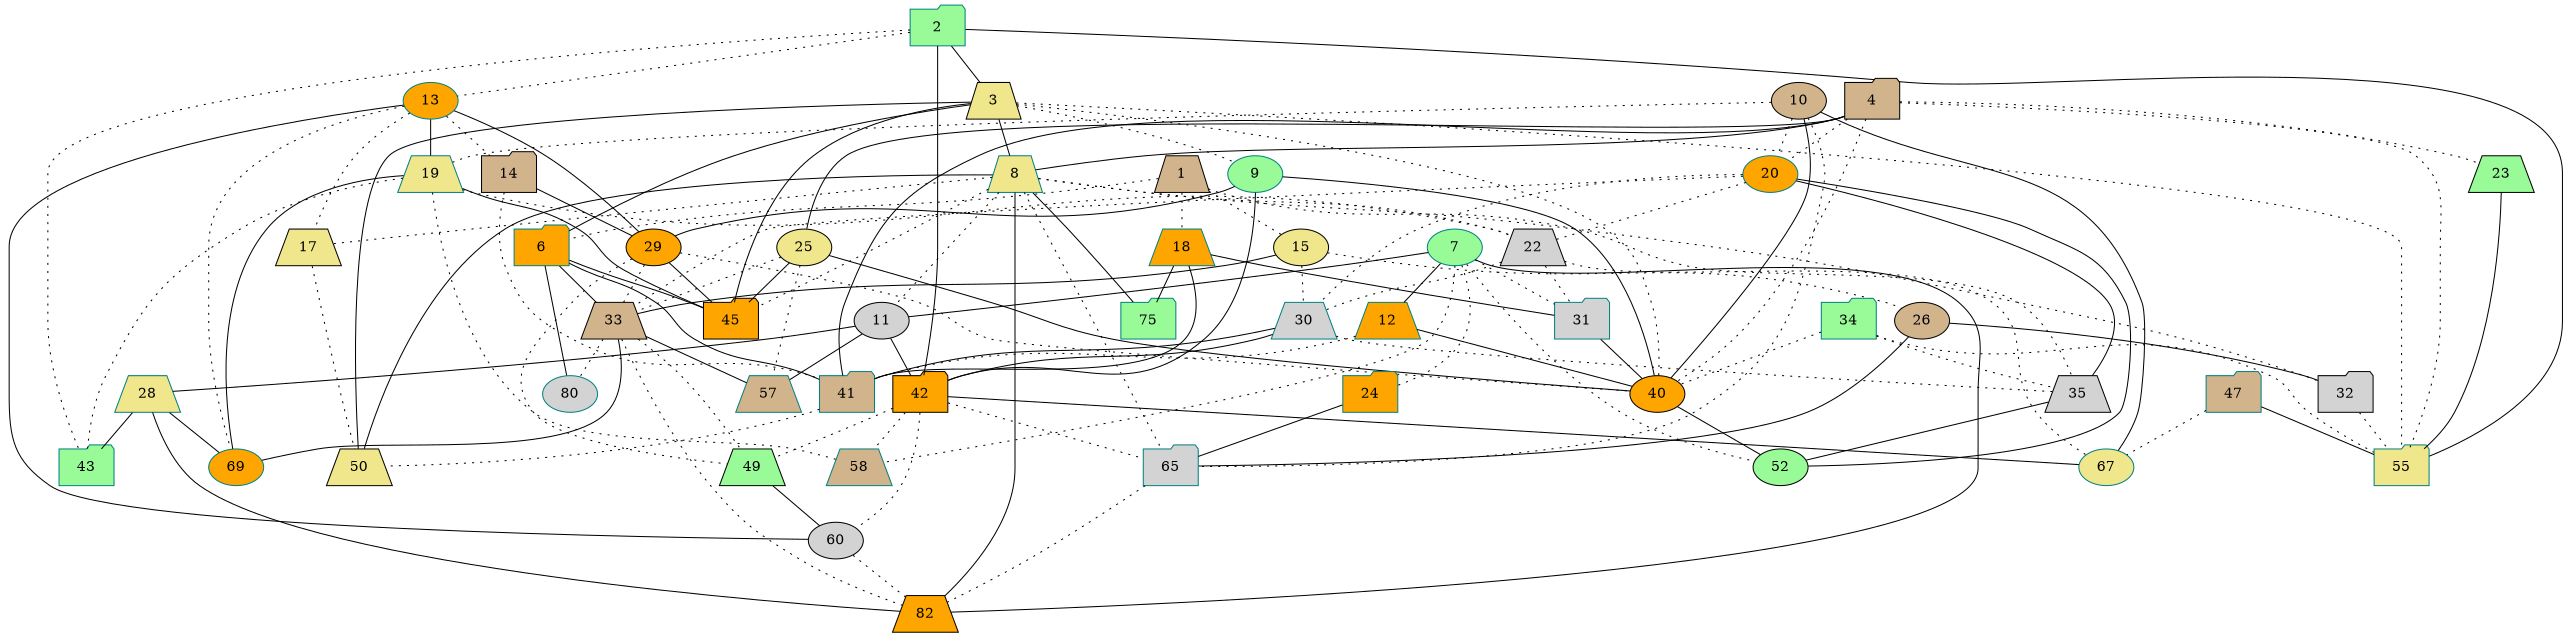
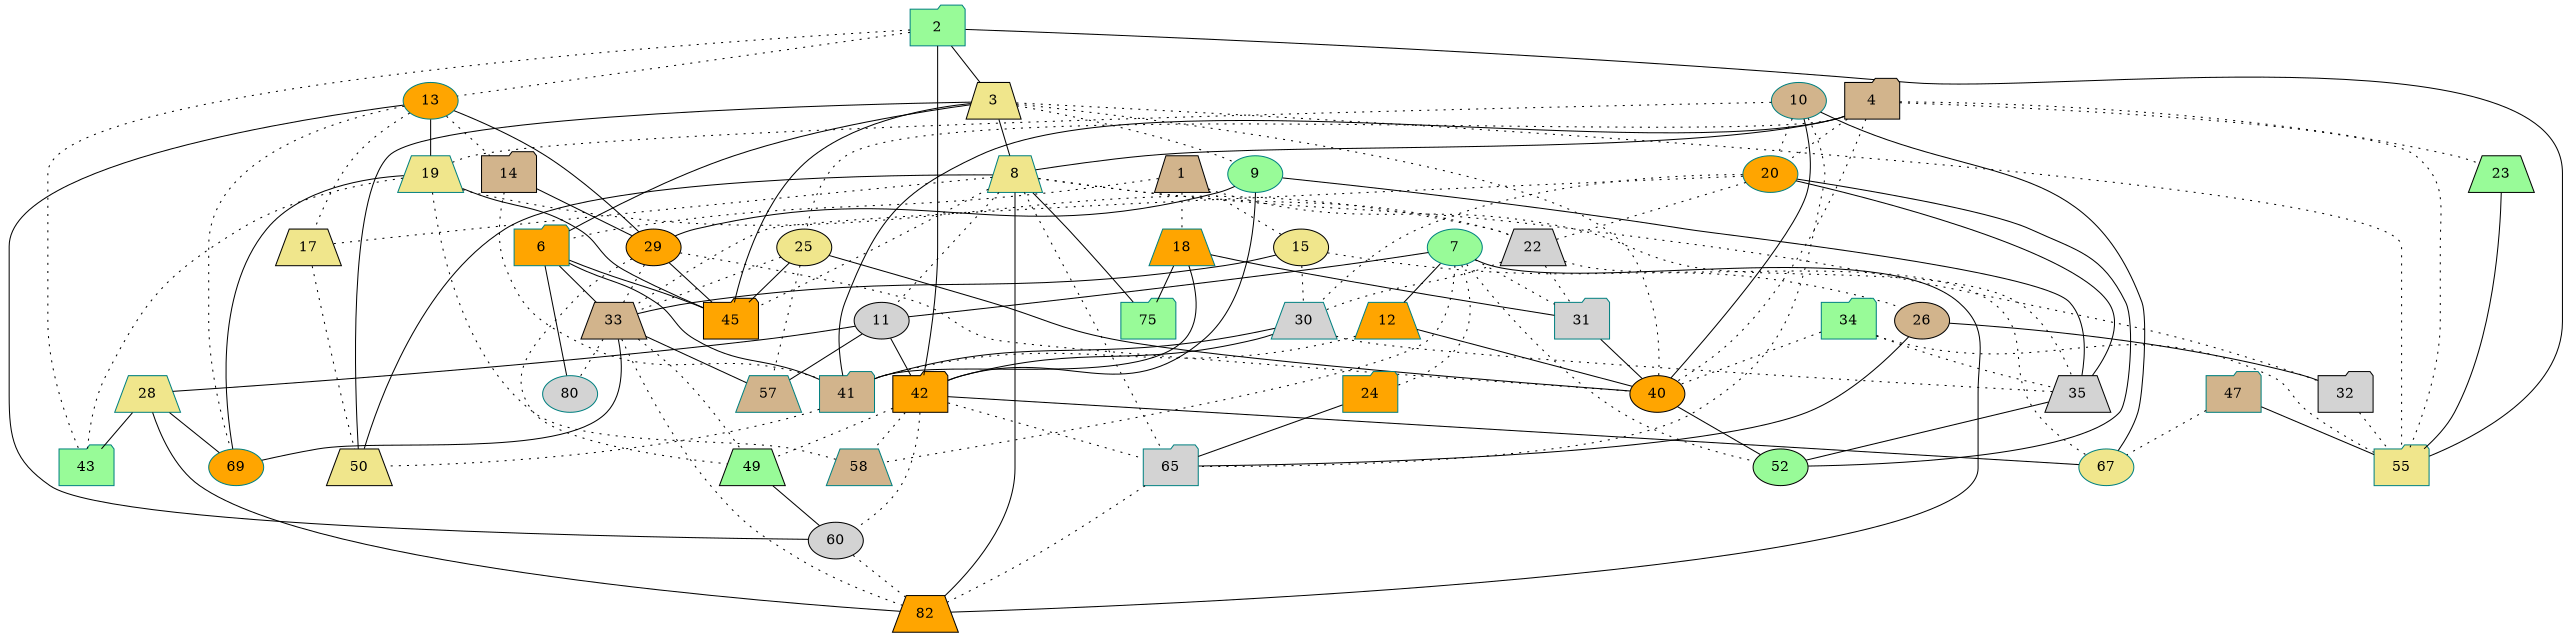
(1799, 101) -> (1799, 101)
(1302, 124) -> (1302, 124)
(1515, 207) -> (1717, 233)
